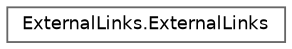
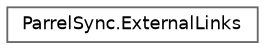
(146, 25) -> (133, 25)
